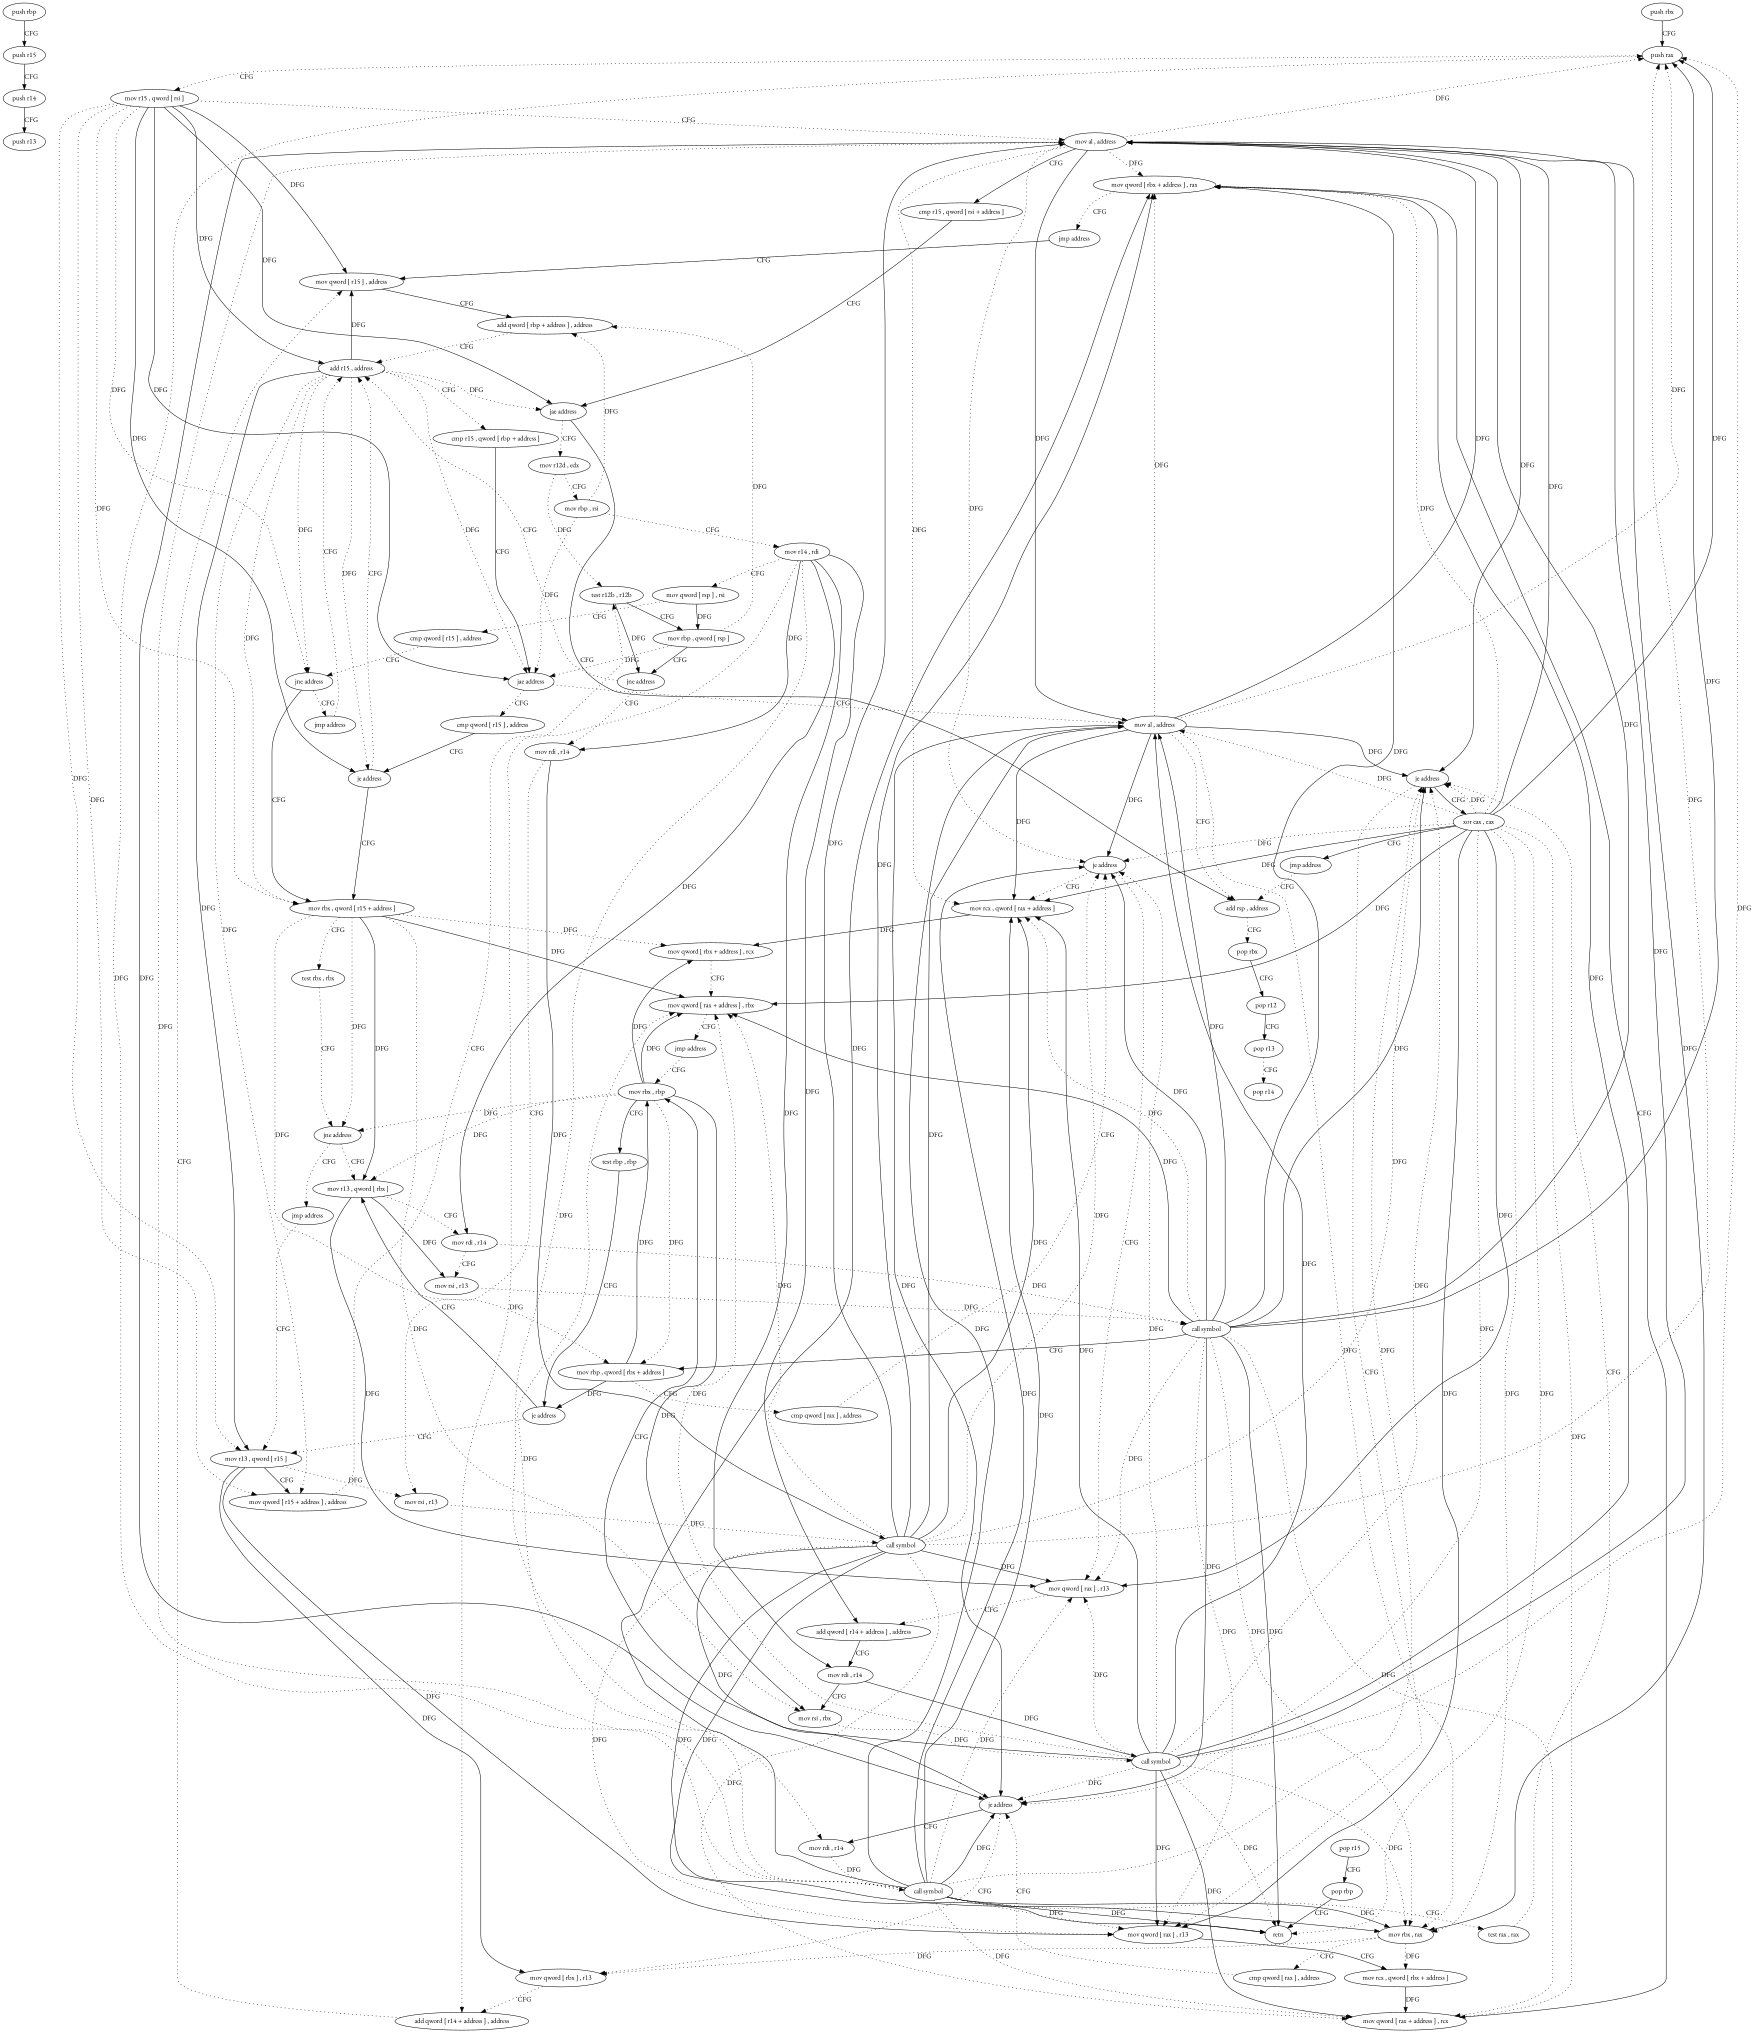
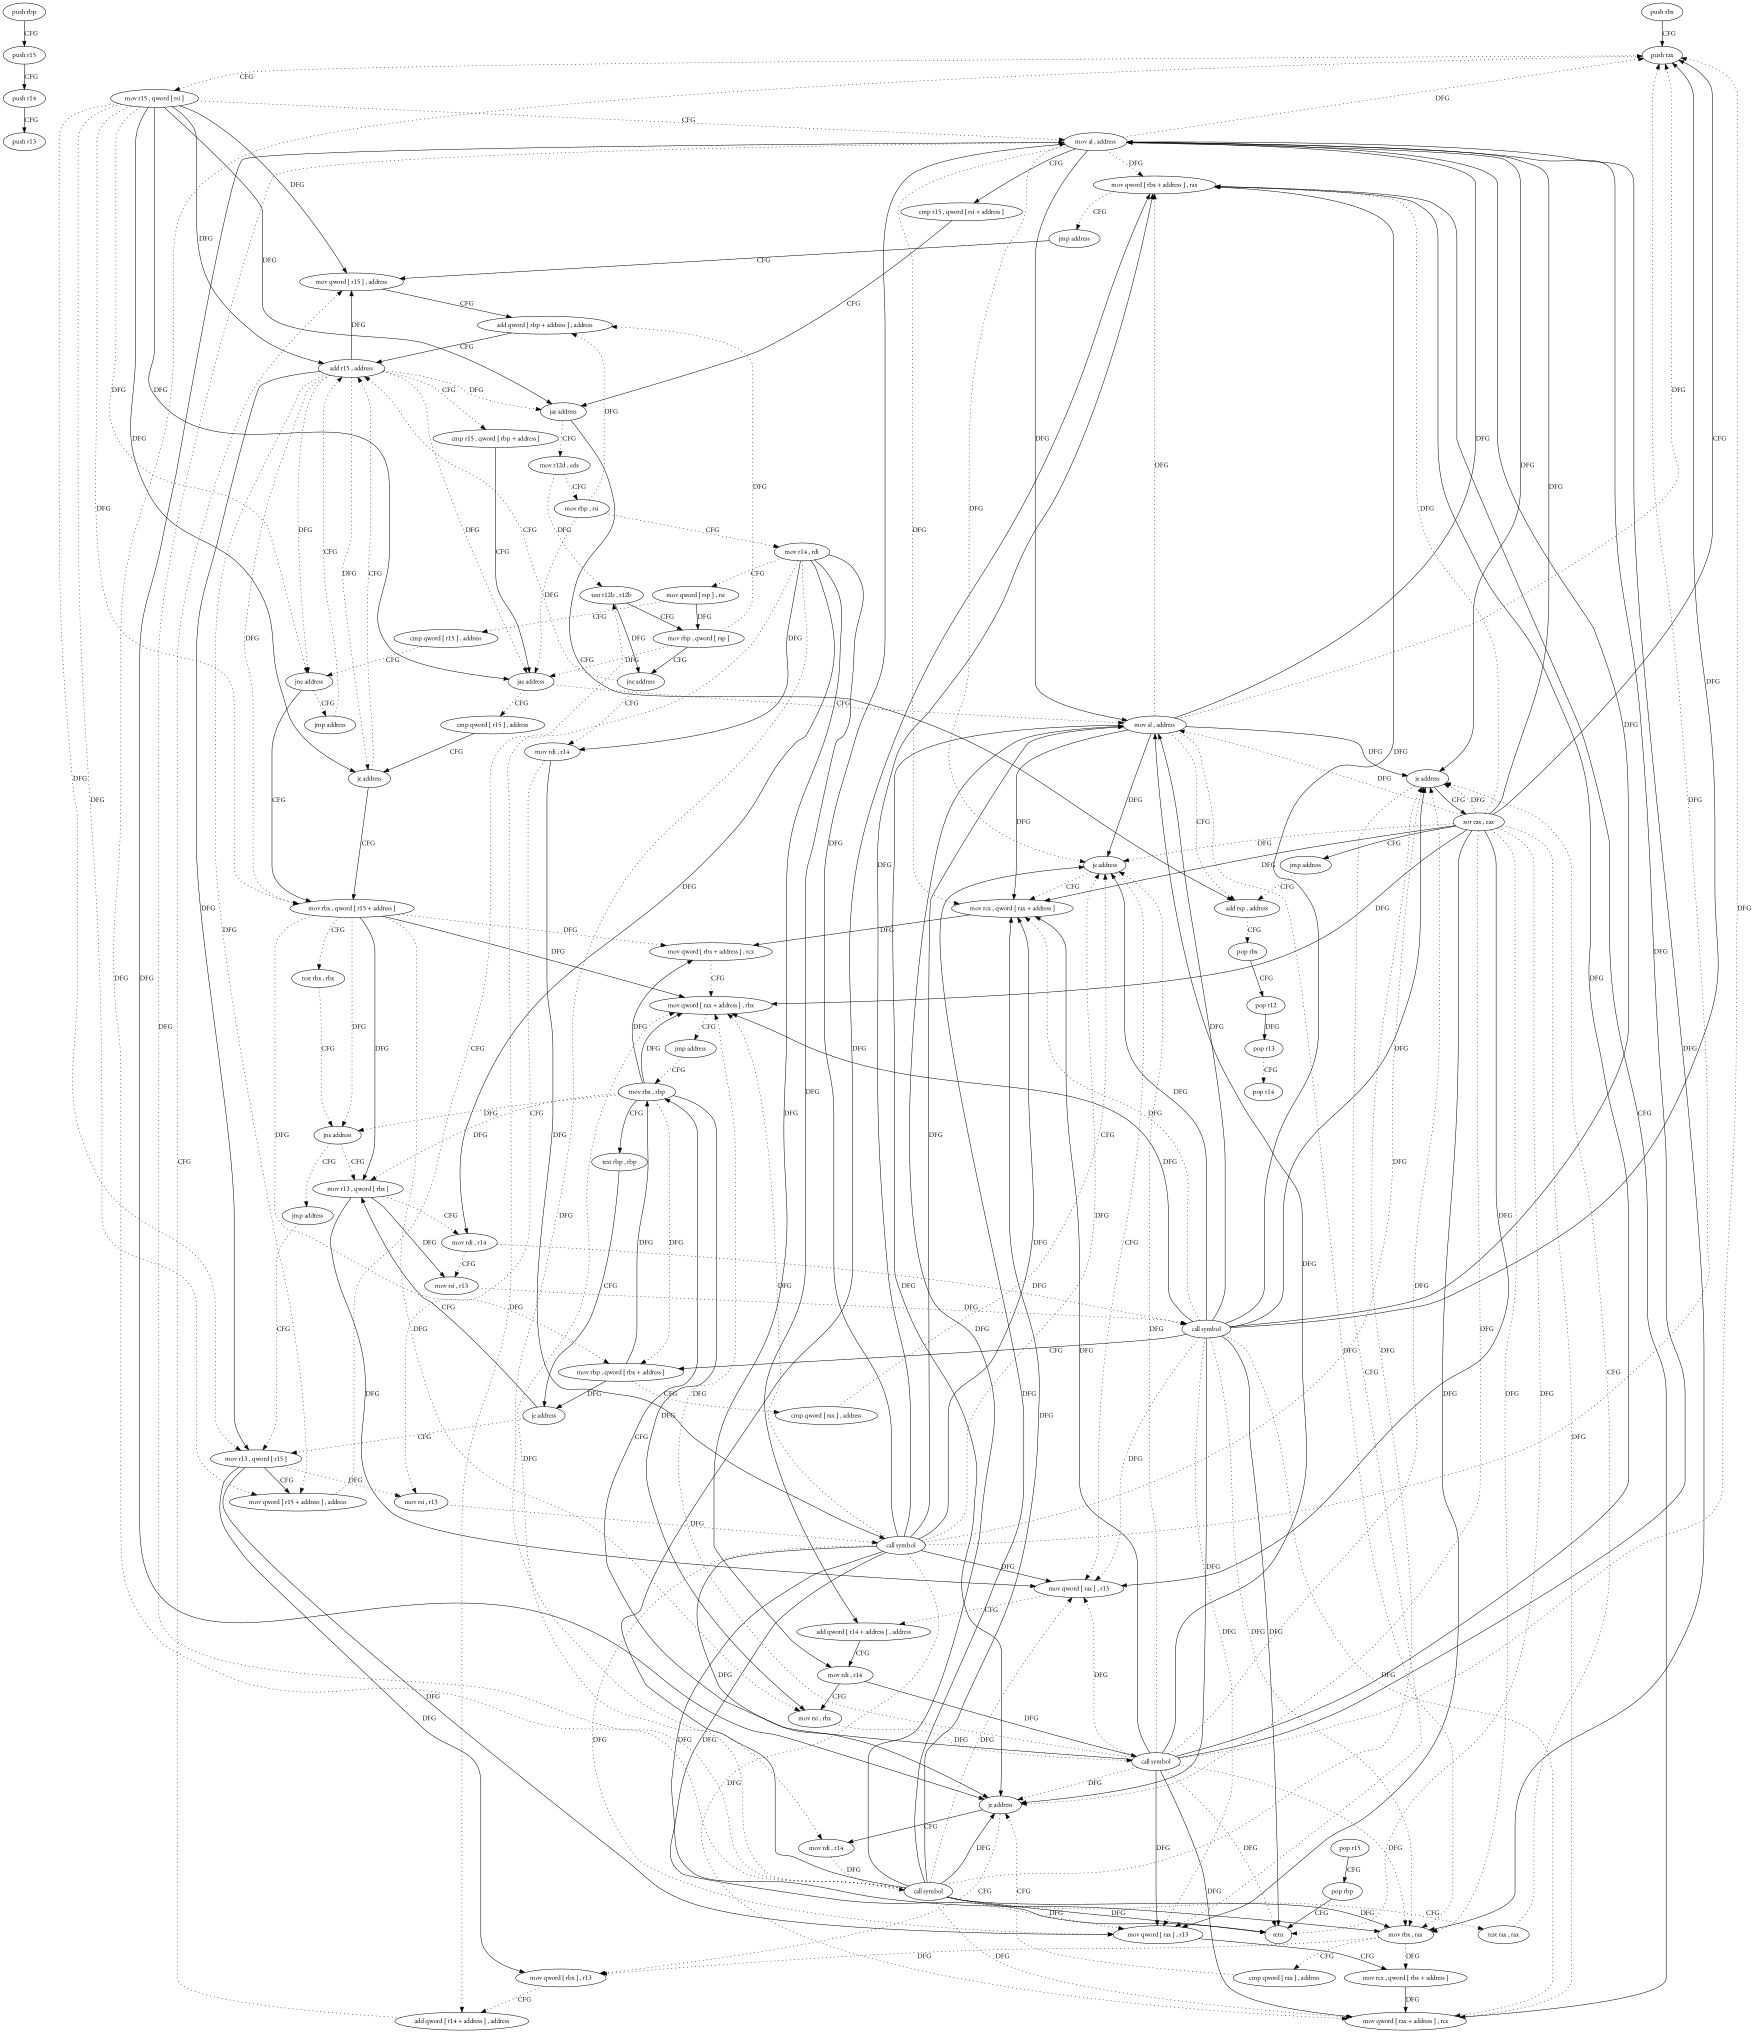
(446, 347) -> (446, 347)
(1720, 439) -> (1720, 439)
(1272, 1027) -> (1272, 1027)
